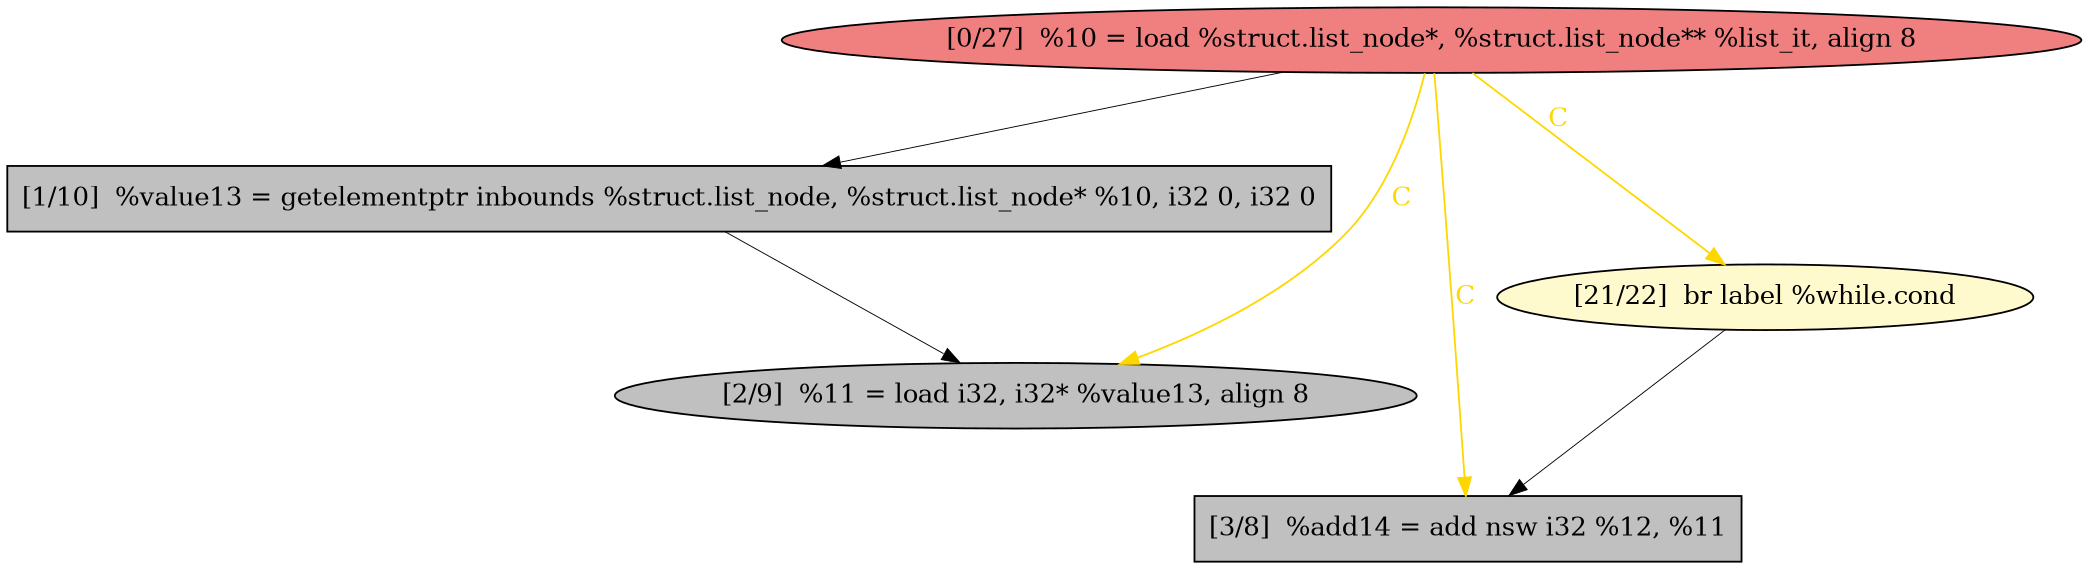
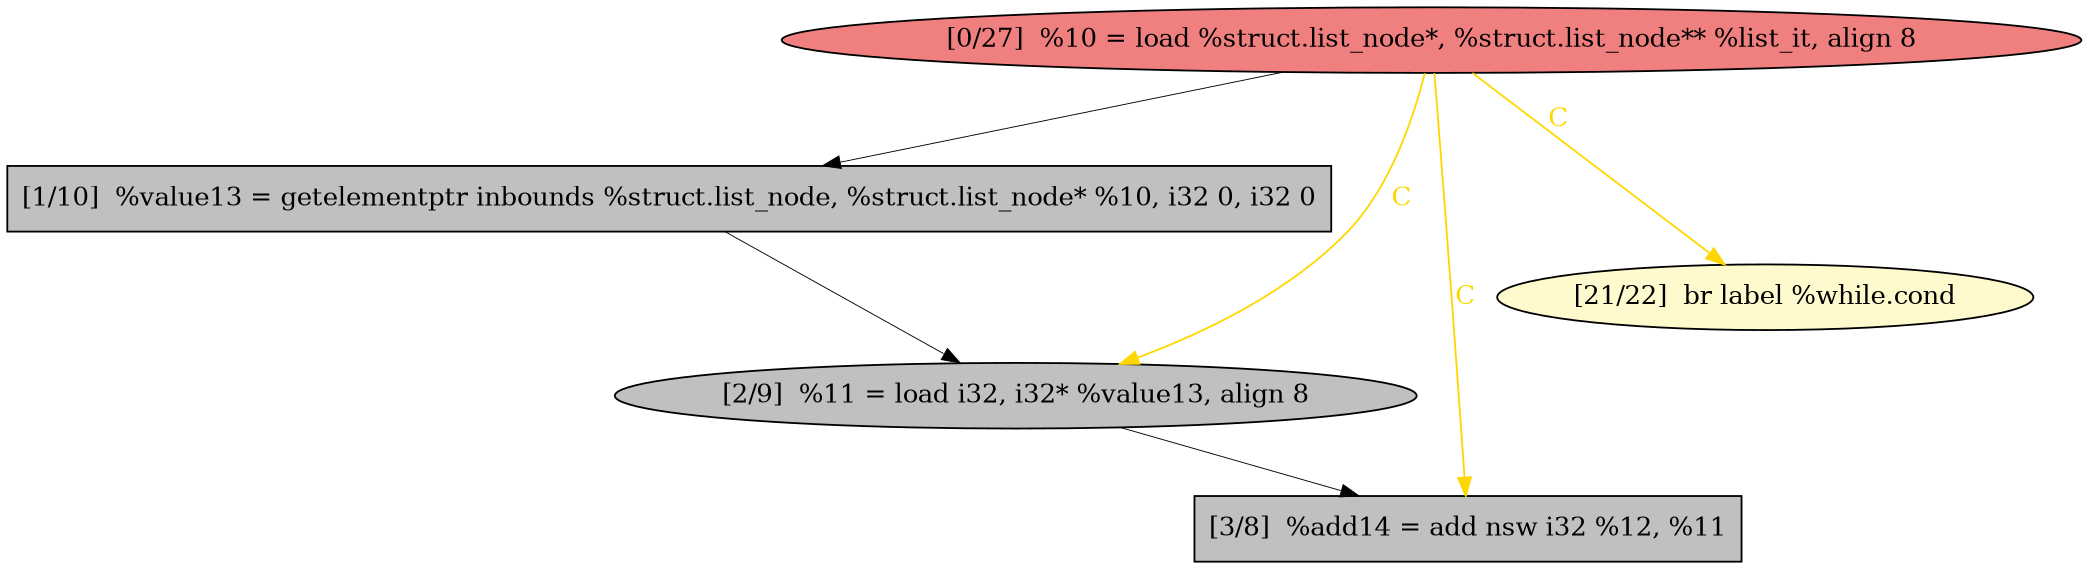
(1624, 407) -> (1231, 459)
